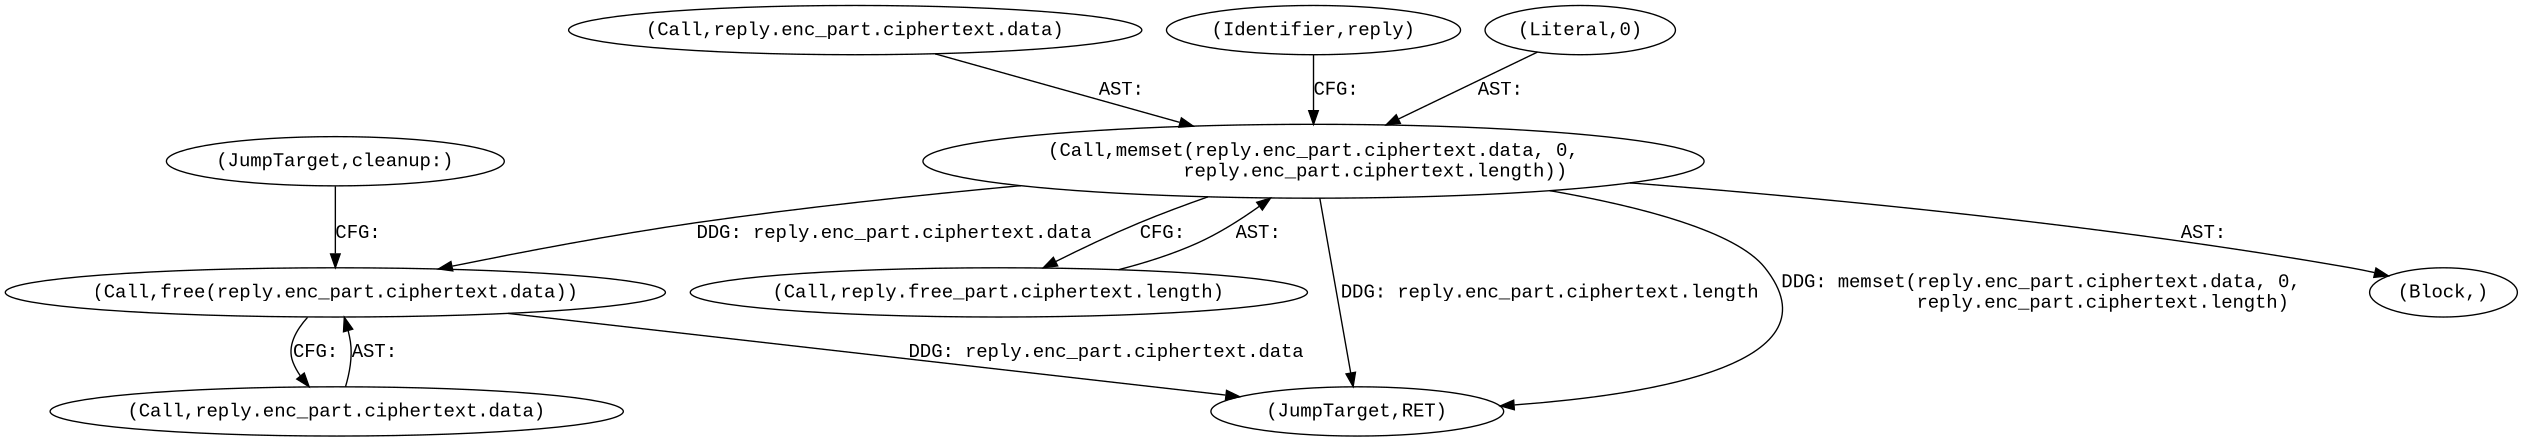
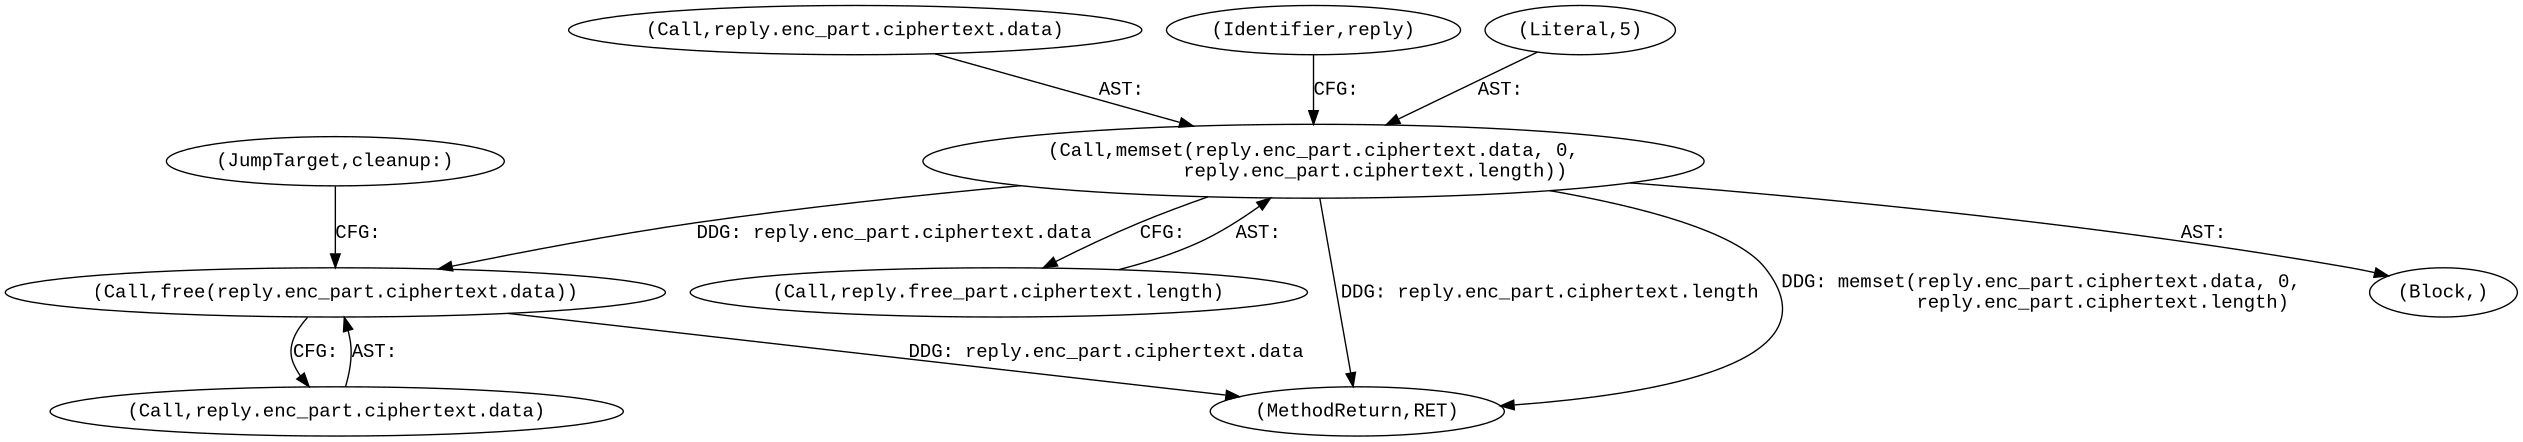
(1580, 30) -> (1580, 30)
(1357, 411) -> (1357, 411)
